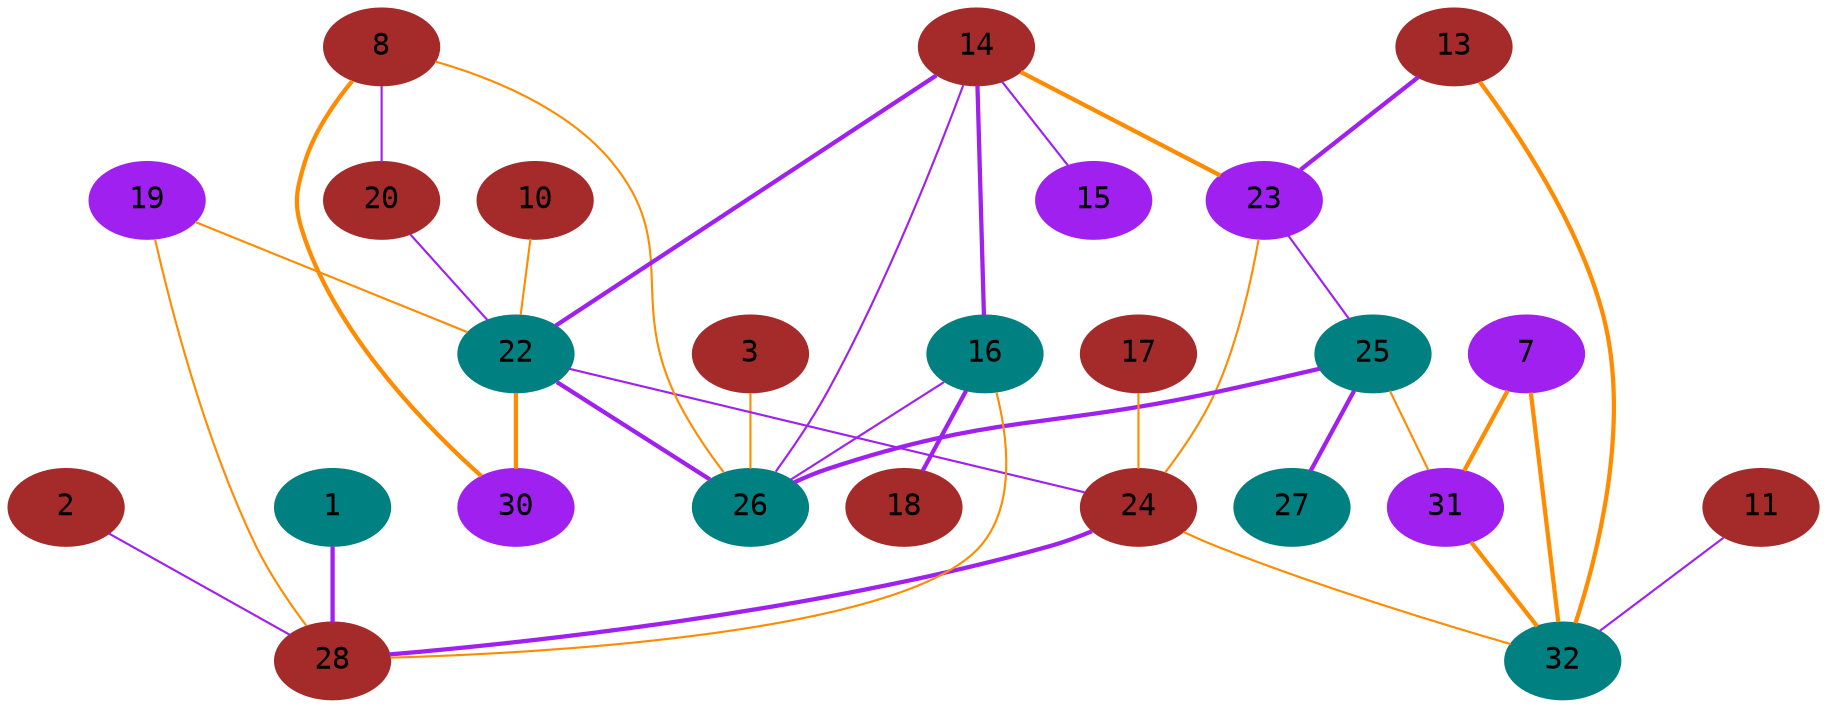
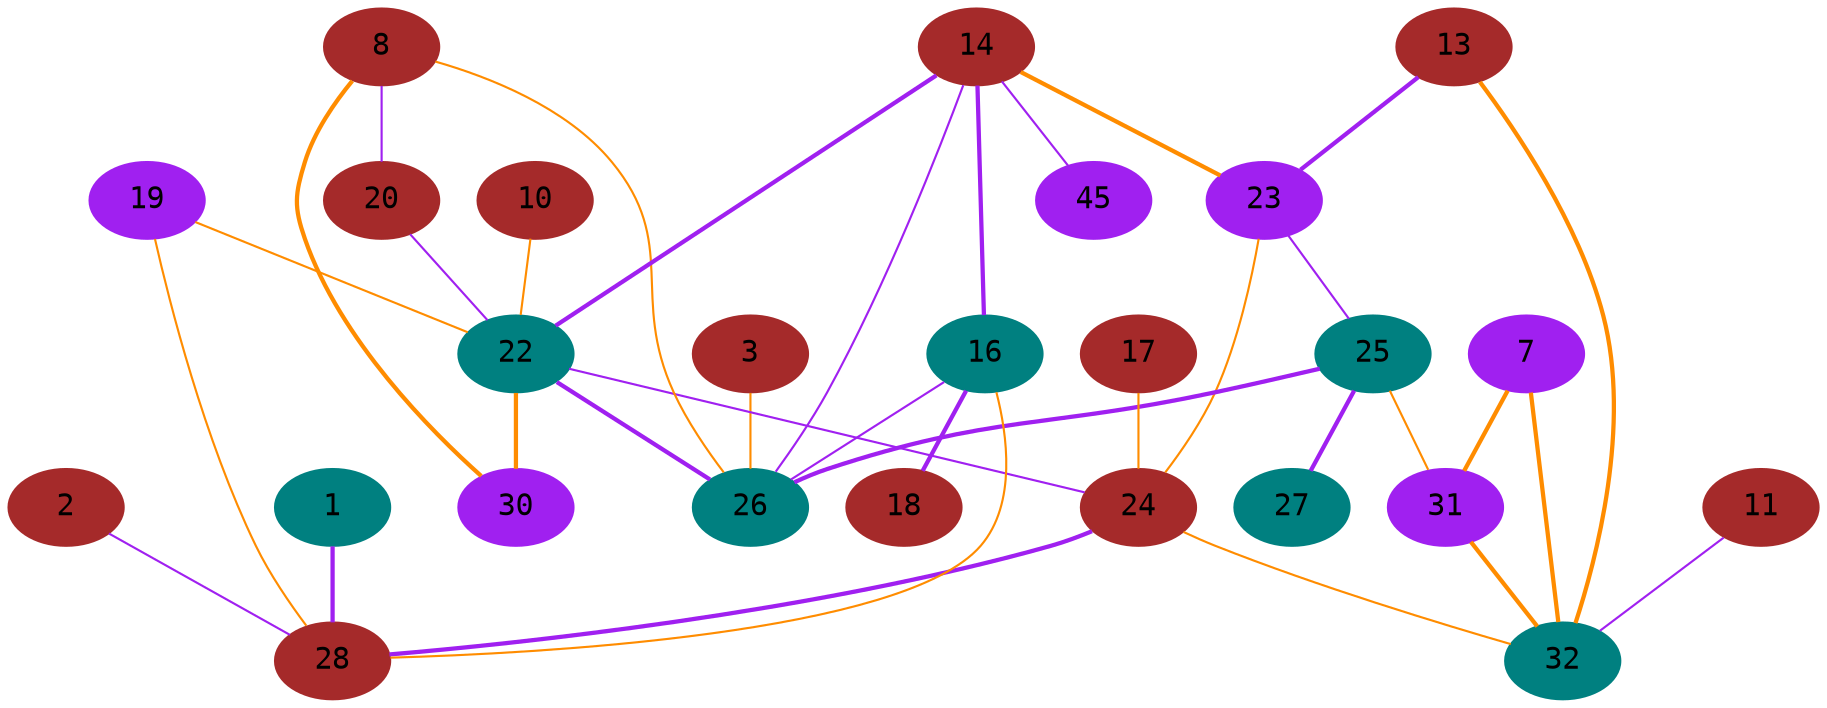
(1094, 200) -> (1094, 200)
